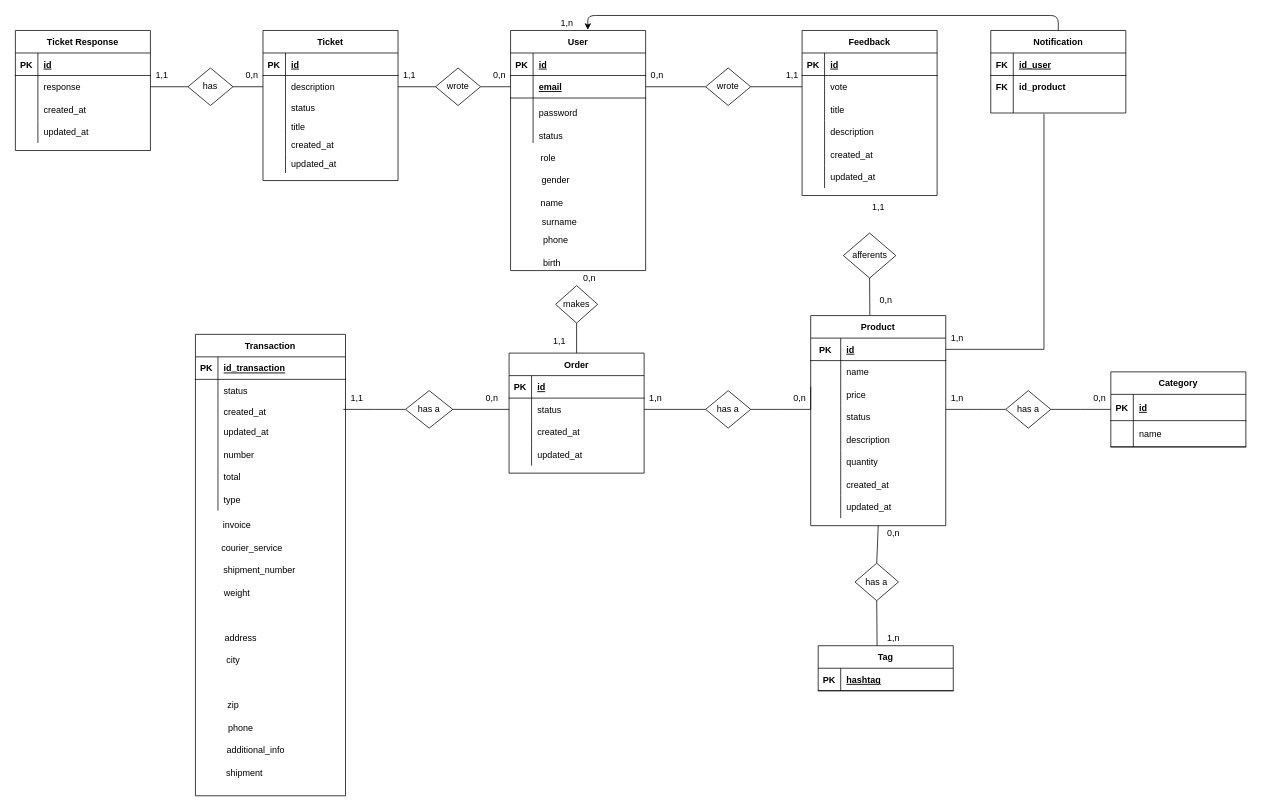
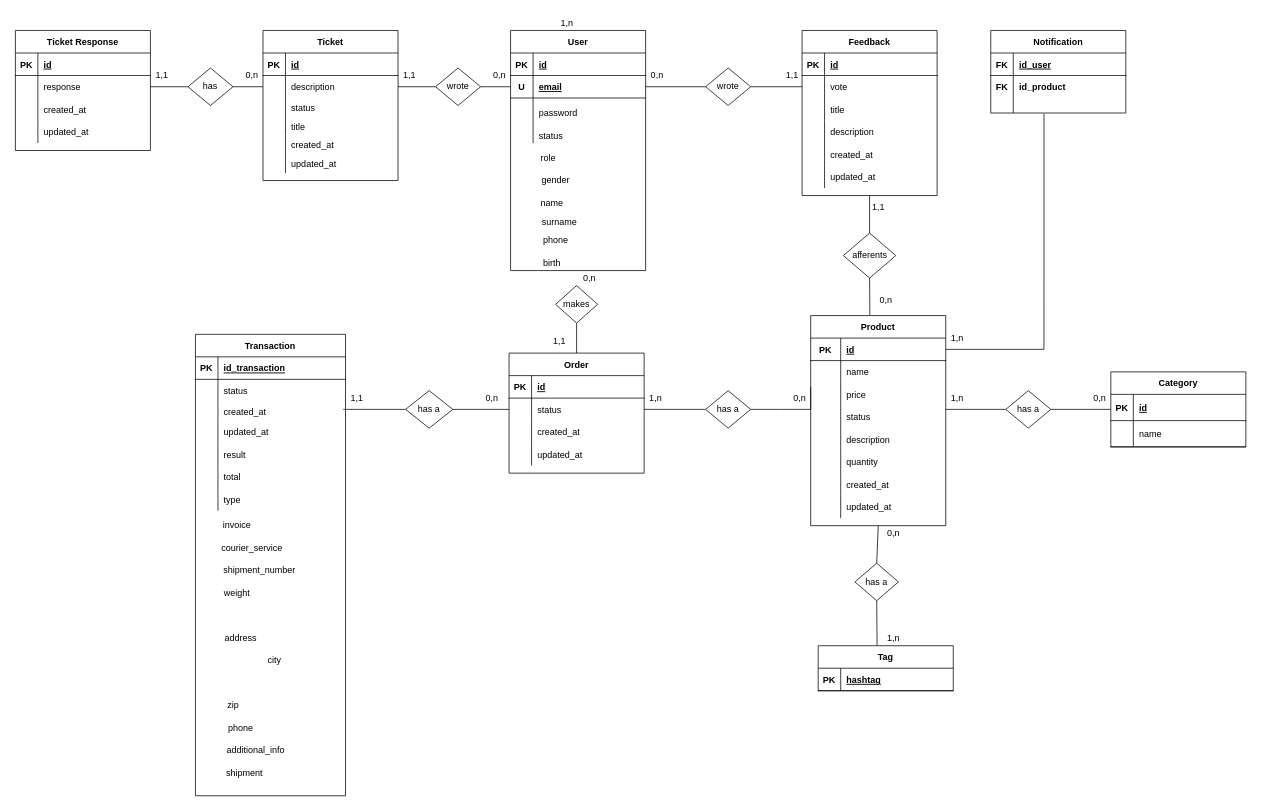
(824, 15) -> none
none -> (522, 87)
none -> (869, 216)
(239, 455) -> (237, 455)
(233, 660) -> (274, 660)
